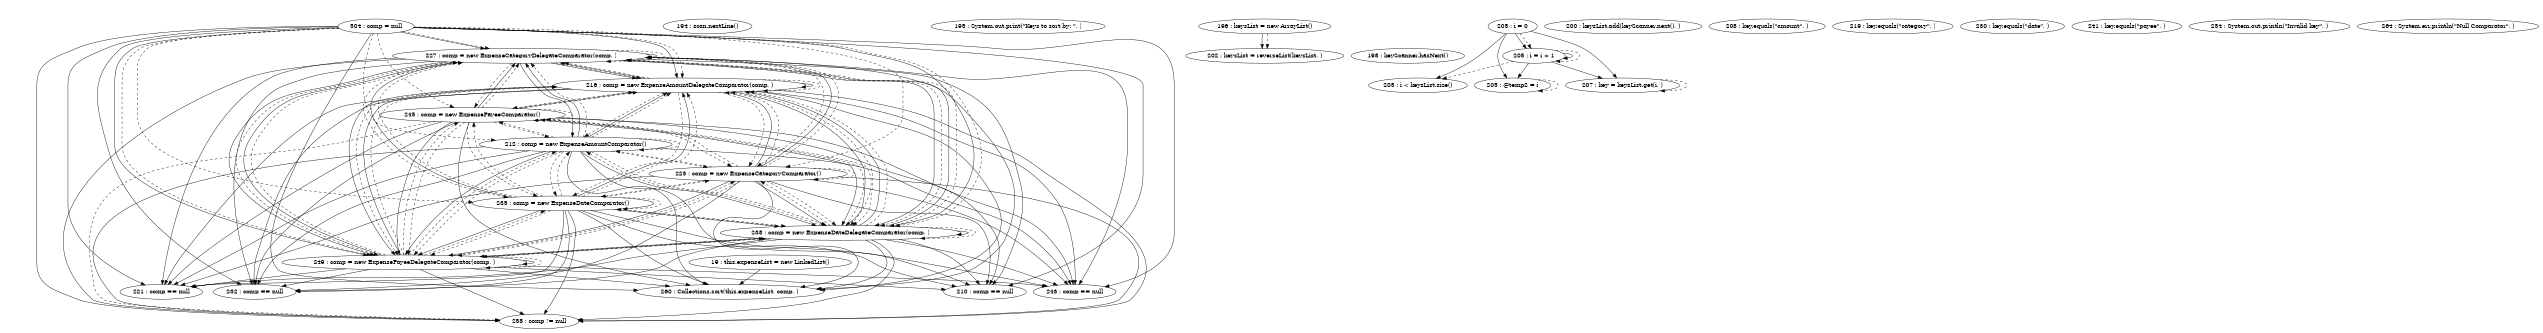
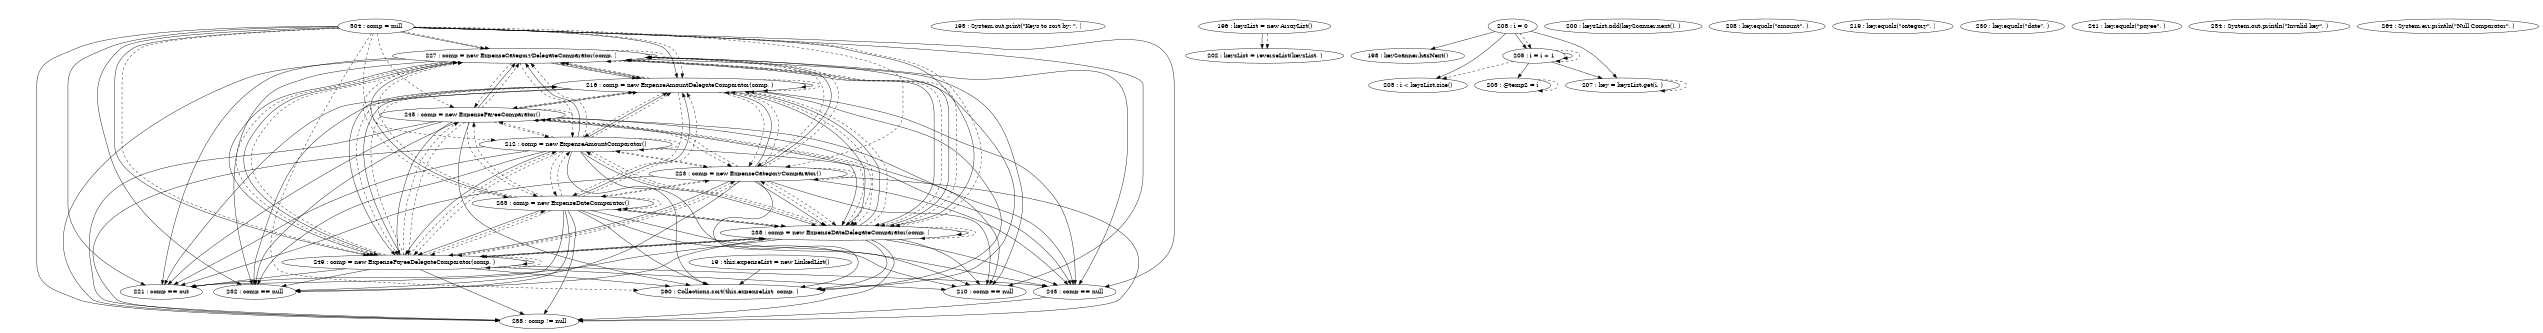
(708, 26) -> none
(1498, 54) -> (1465, 40)
(551, 97) -> (551, 97)
(165, 152) -> none
(279, 270) -> (279, 270)
(92, 274) -> (92, 274)
(161, 292) -> (161, 292)
(1114, 304) -> (815, 314)
